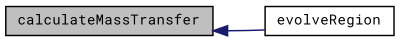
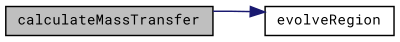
(246, 31) -> (232, 11)
